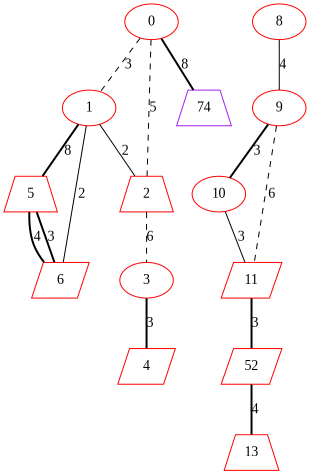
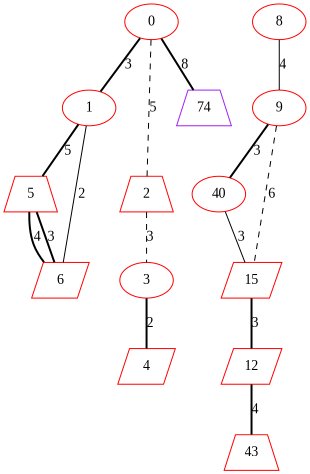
(120, 65) -> (120, 65)
(117, 150) -> none
(68, 151) -> (68, 151)
(219, 194) -> (219, 194)
(150, 237) -> (150, 237)
(252, 280) -> (252, 280)
(150, 323) -> (150, 323)
(252, 366) -> (252, 366)
(252, 453) -> (252, 453)
